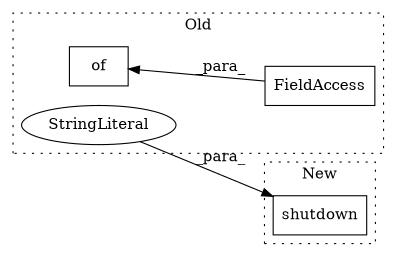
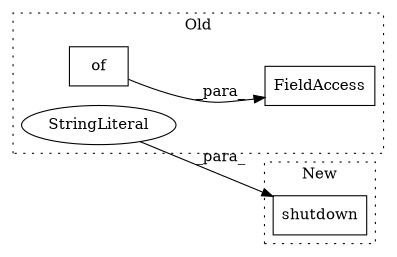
(202, 75) -> (190, 99)
